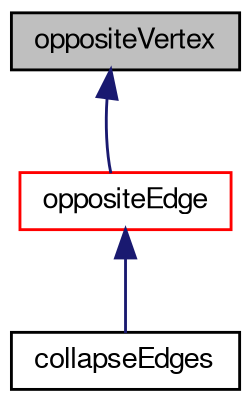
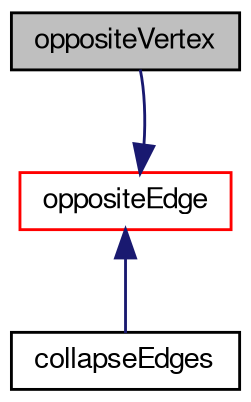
(107, 136) -> (144, 107)
